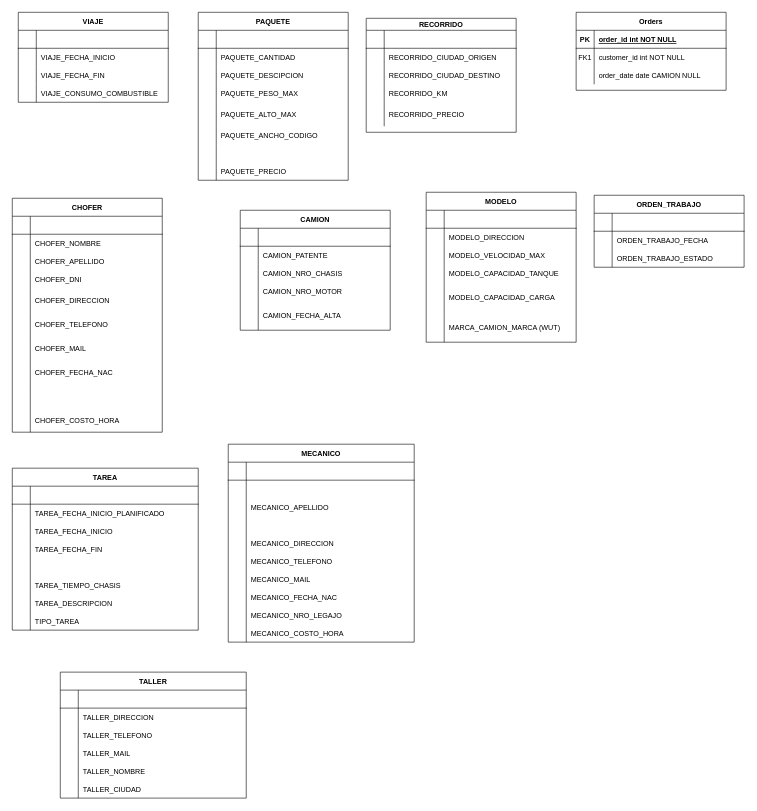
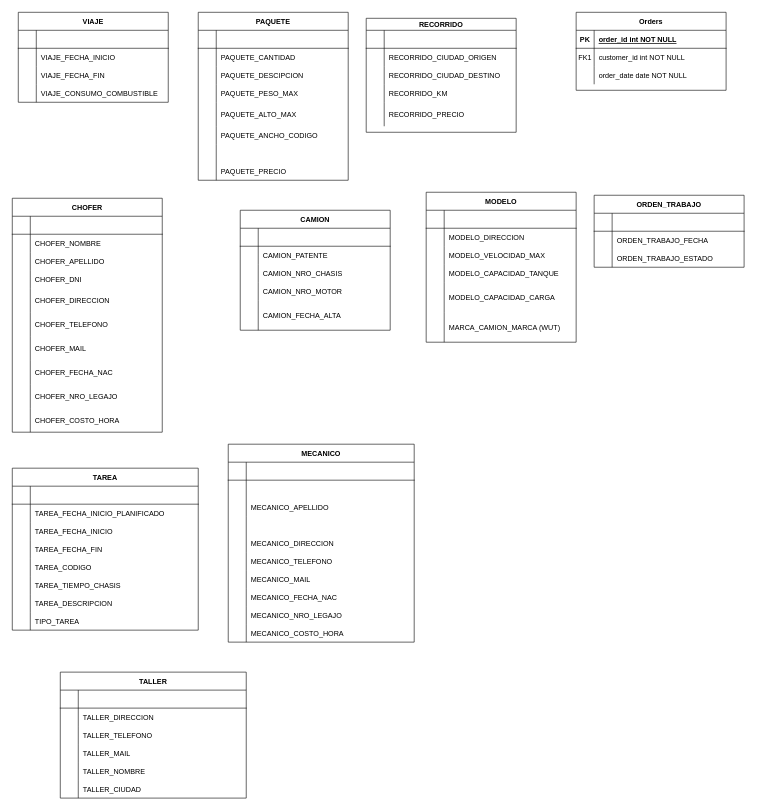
(650, 76) -> (644, 76)
none -> (96, 396)
none -> (114, 567)
